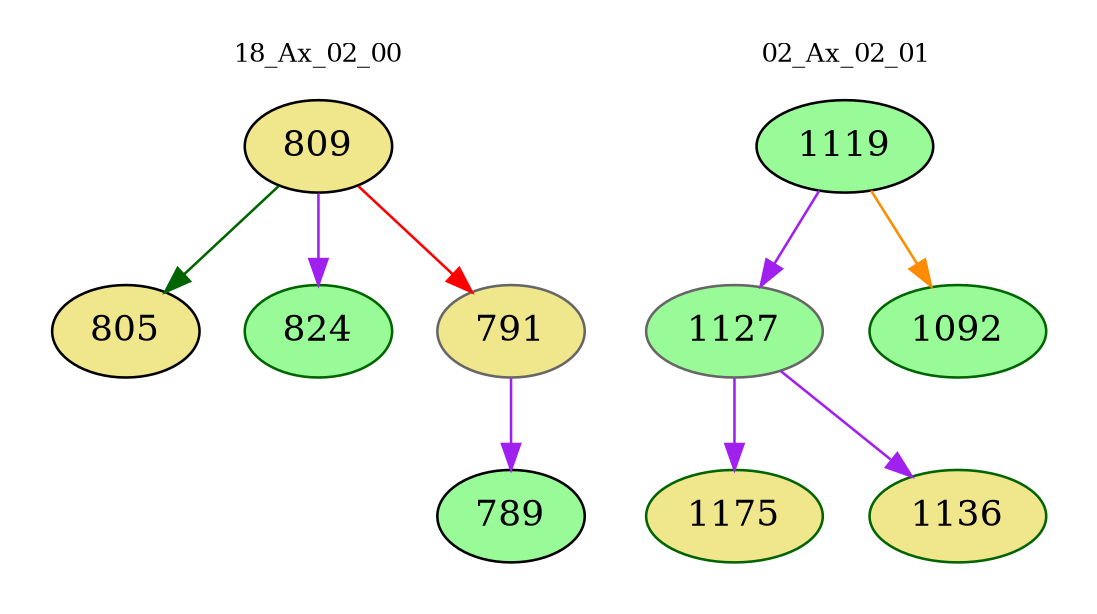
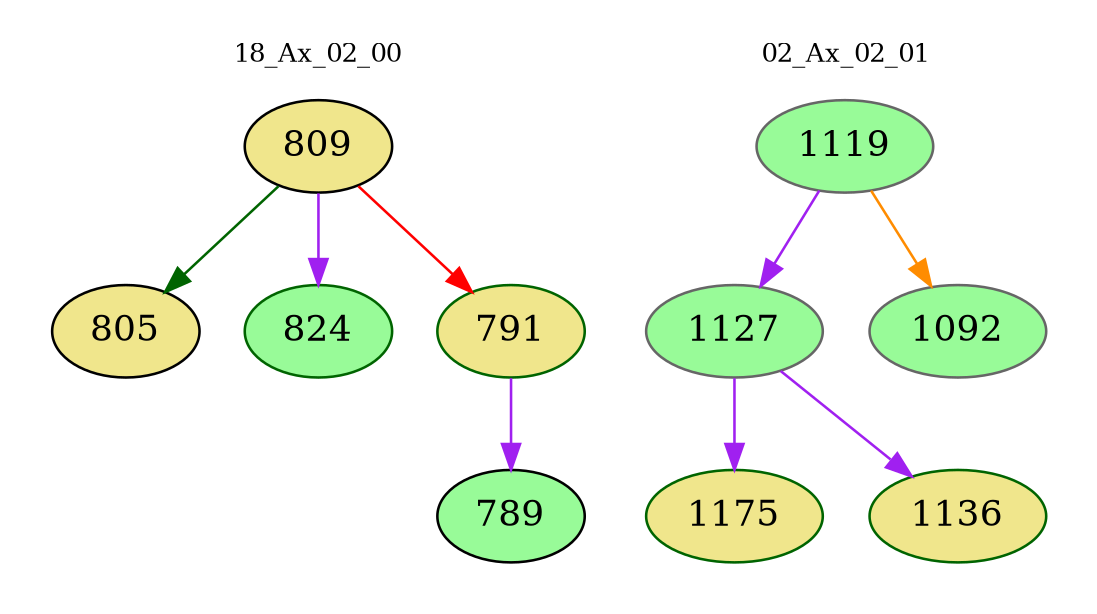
(845, 146) -> (845, 146)
(511, 331) -> (511, 331)
(958, 331) -> (958, 331)
